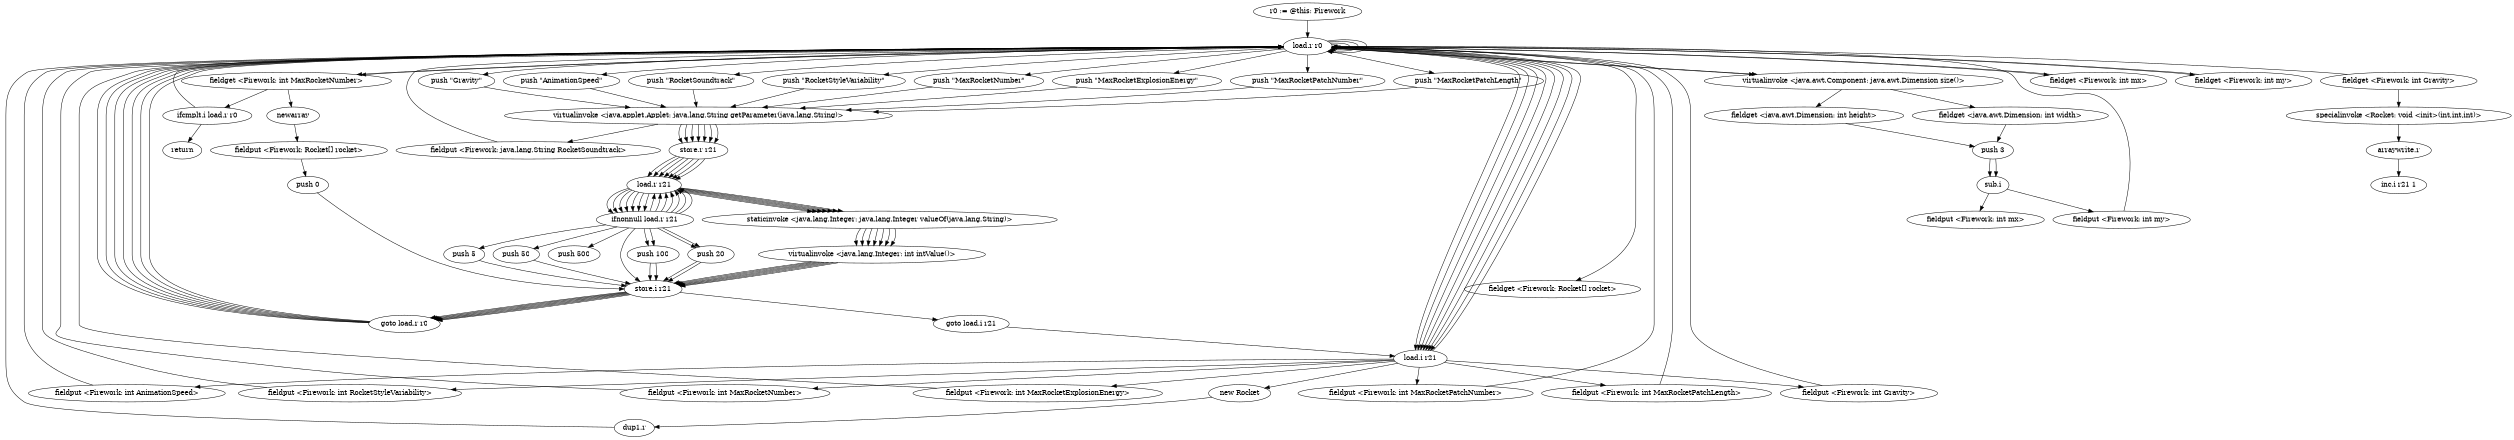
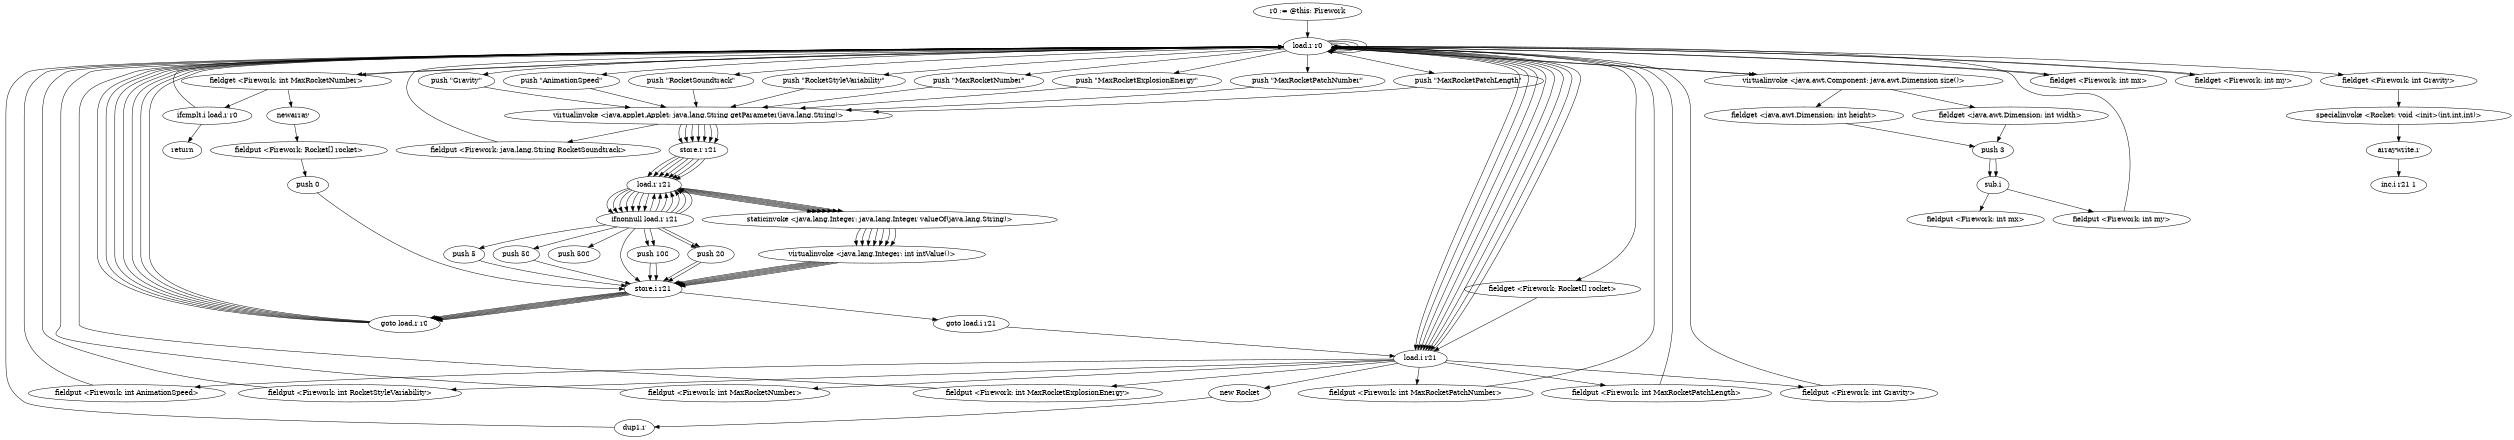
(1918, 55) -> (1911, 55)
none -> (1488, 323)
